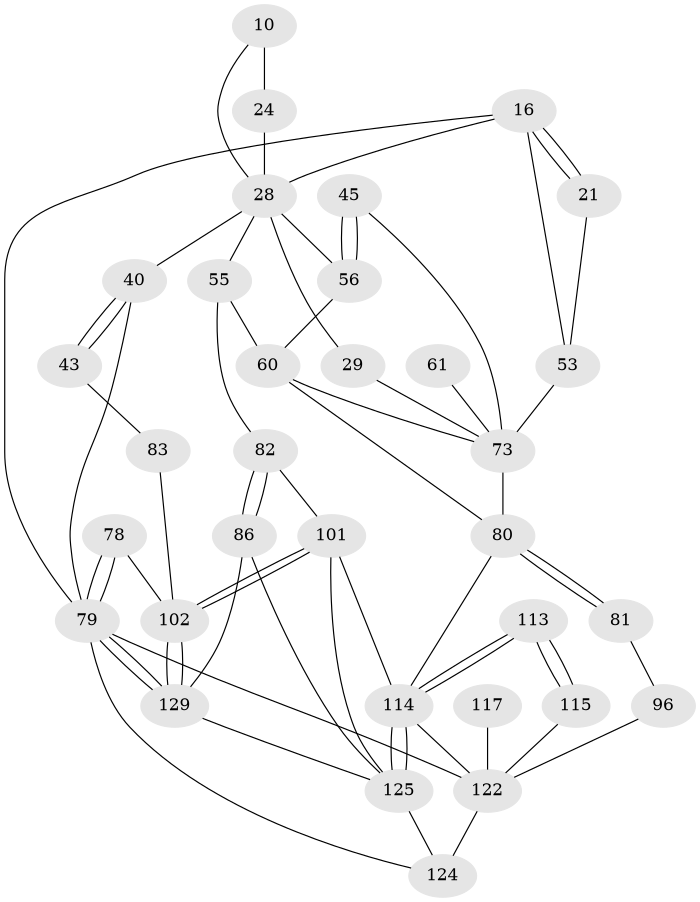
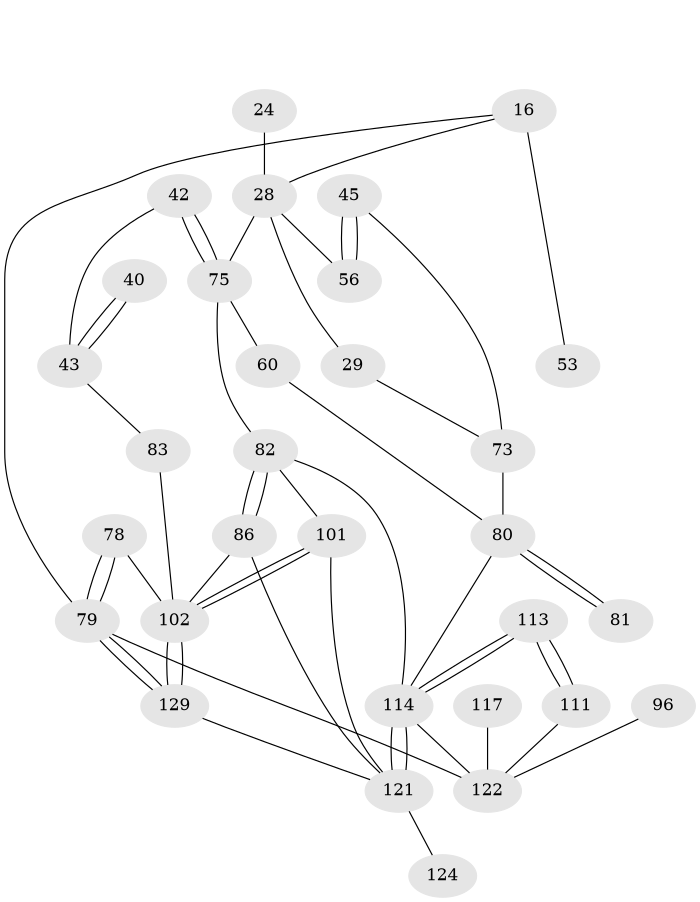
(264, 26) -> none
none -> (179, 196)
(589, 196) -> none
(199, 239) -> none
(220, 281) -> (220, 281)
(309, 323) -> none
(438, 366) -> none
(535, 408) -> none
(383, 413) -> none
(90, 450) -> none
(365, 621) -> (393, 548)
(226, 626) -> (210, 578)
(642, 664) -> none
(576, 706) -> (576, 706)
(399, 791) -> (399, 791)
(219, 794) -> none
(465, 834) -> none
